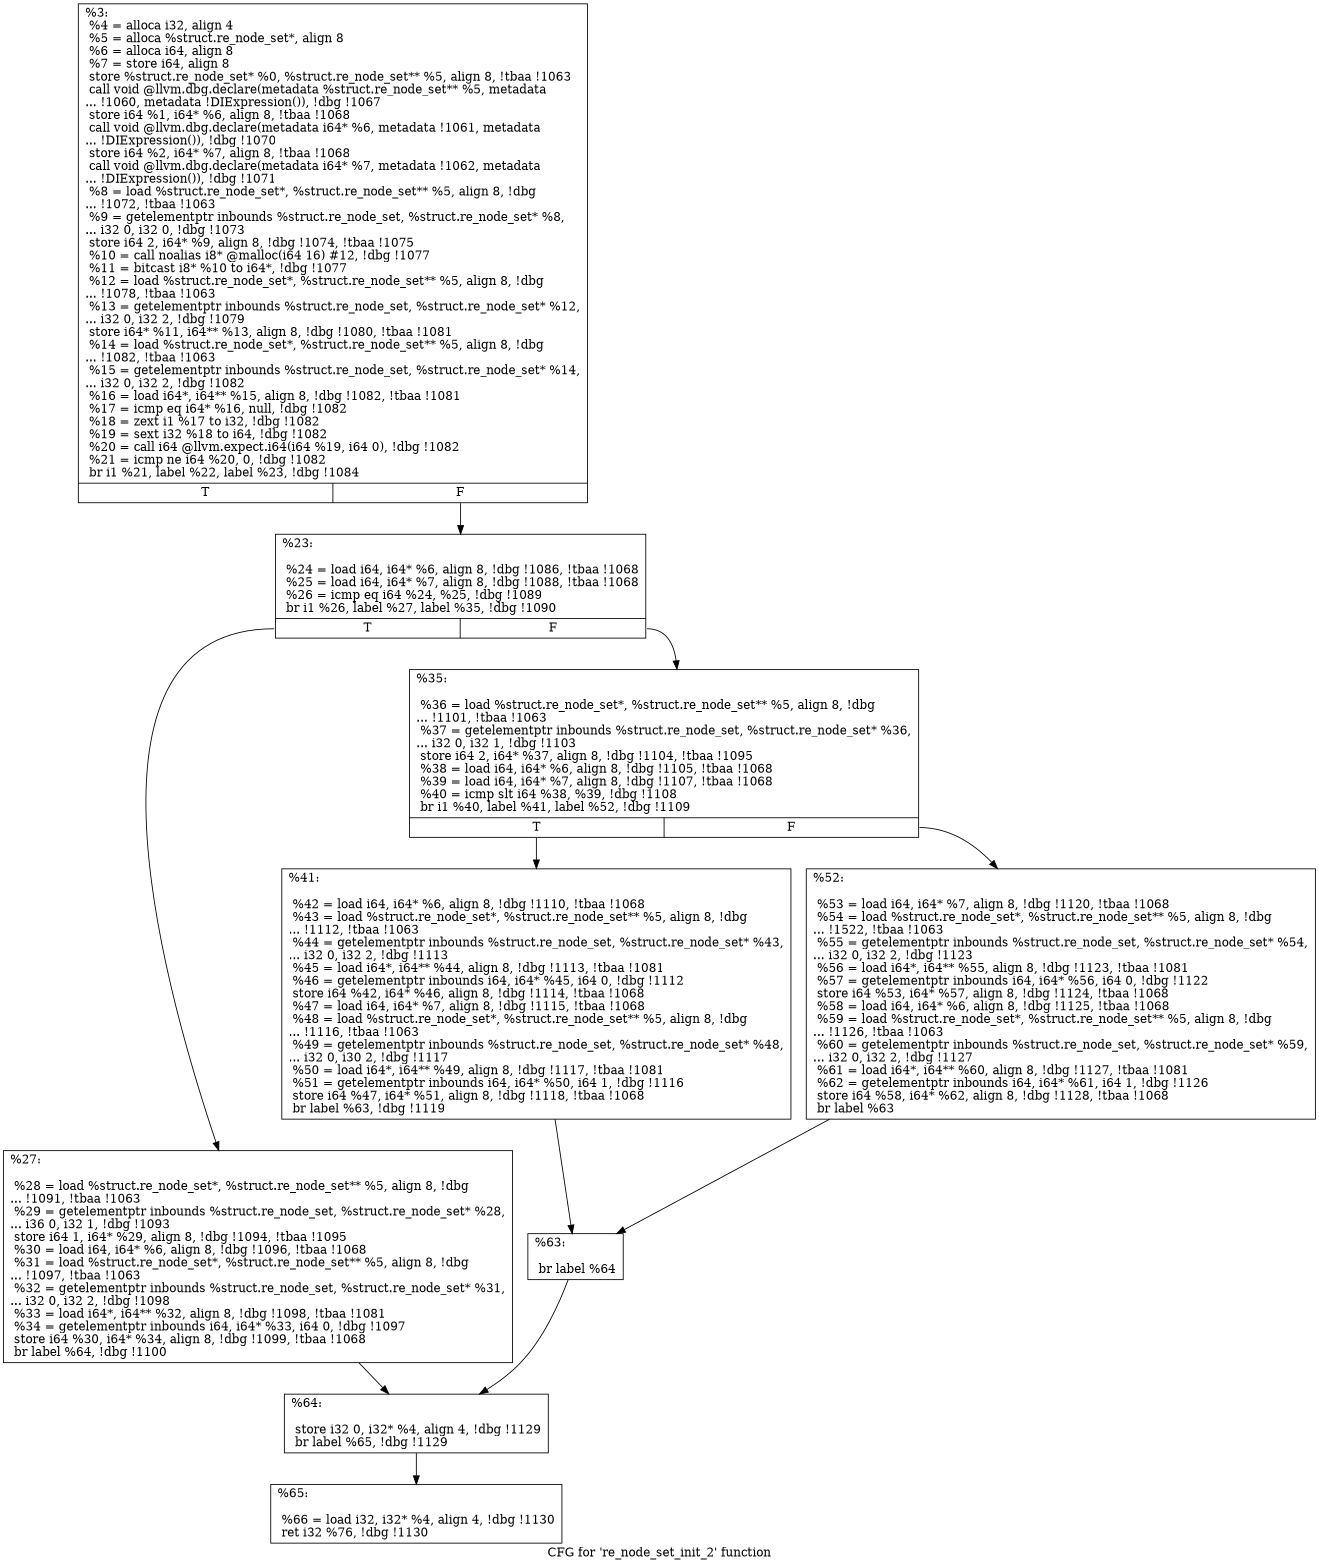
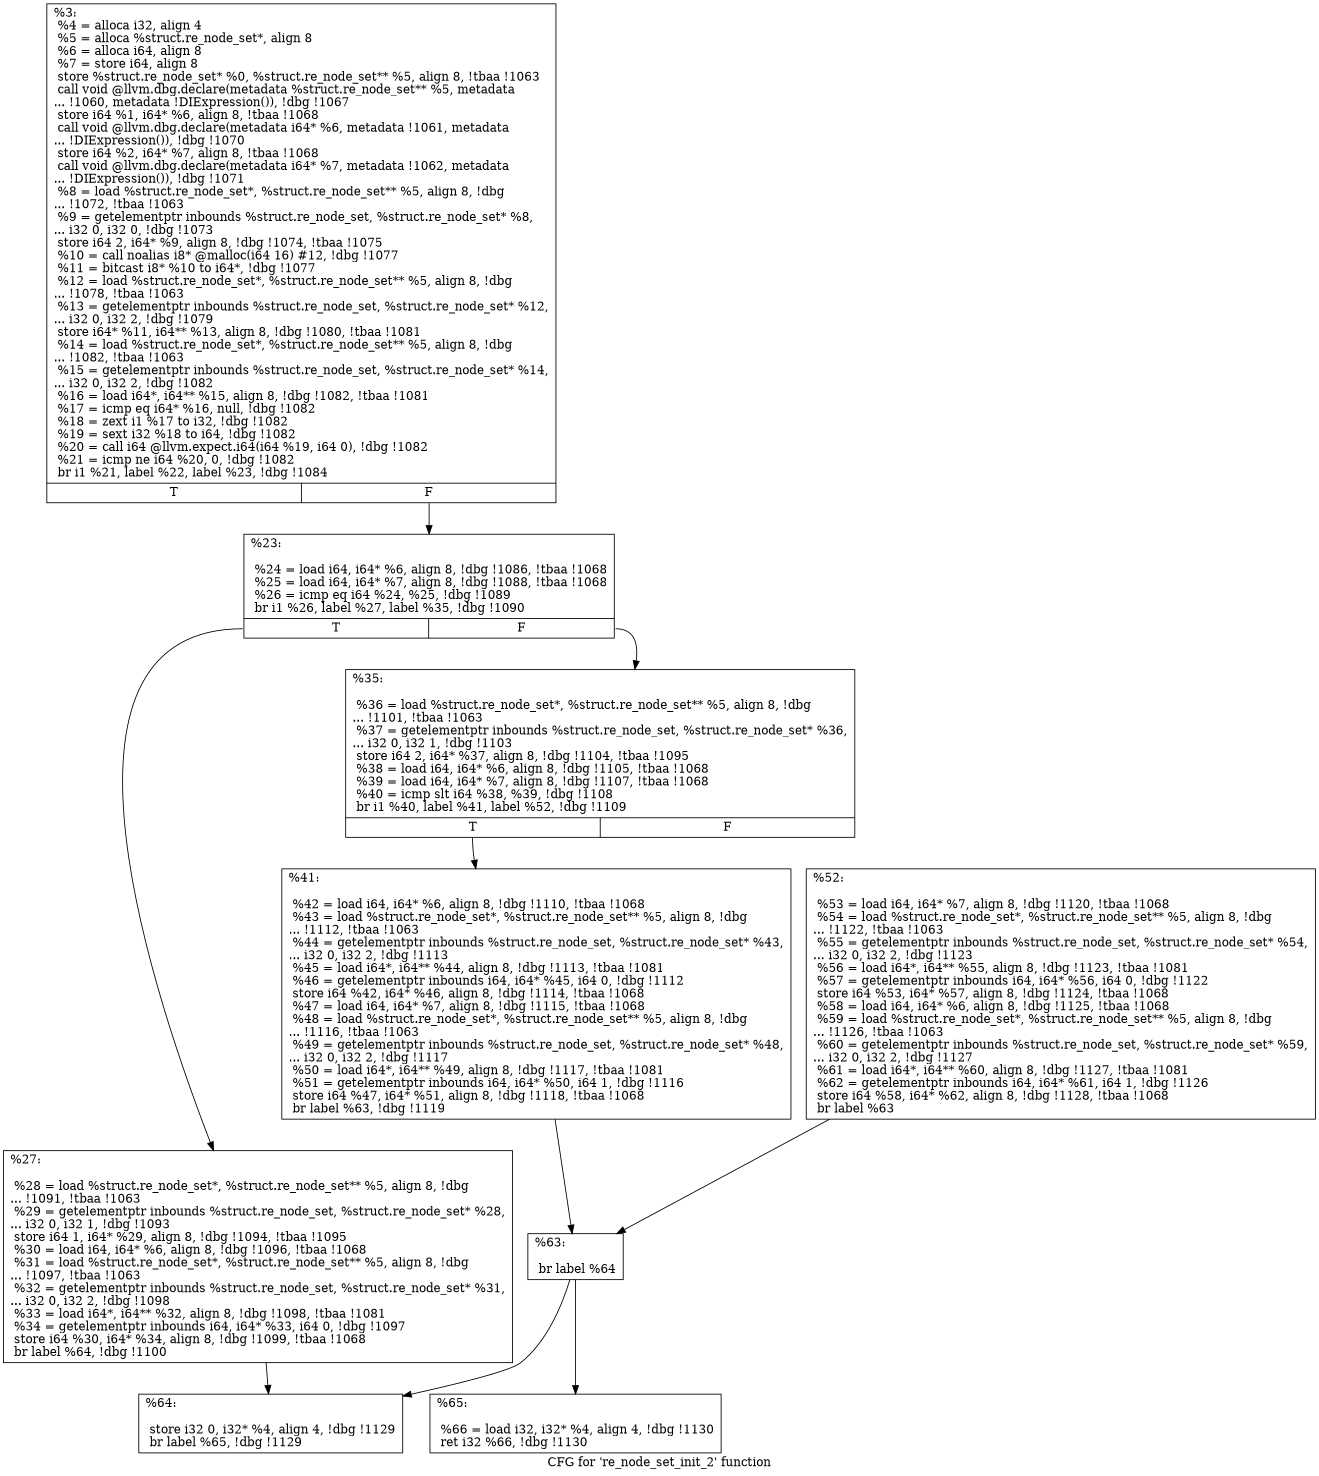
(959, 837) -> none
(879, 930) -> (879, 930)
(369, 1058) -> (369, 1058)
(90, 1225) -> (90, 1225)
(416, 1464) -> (576, 1333)
(353, 1533) -> (513, 1443)
